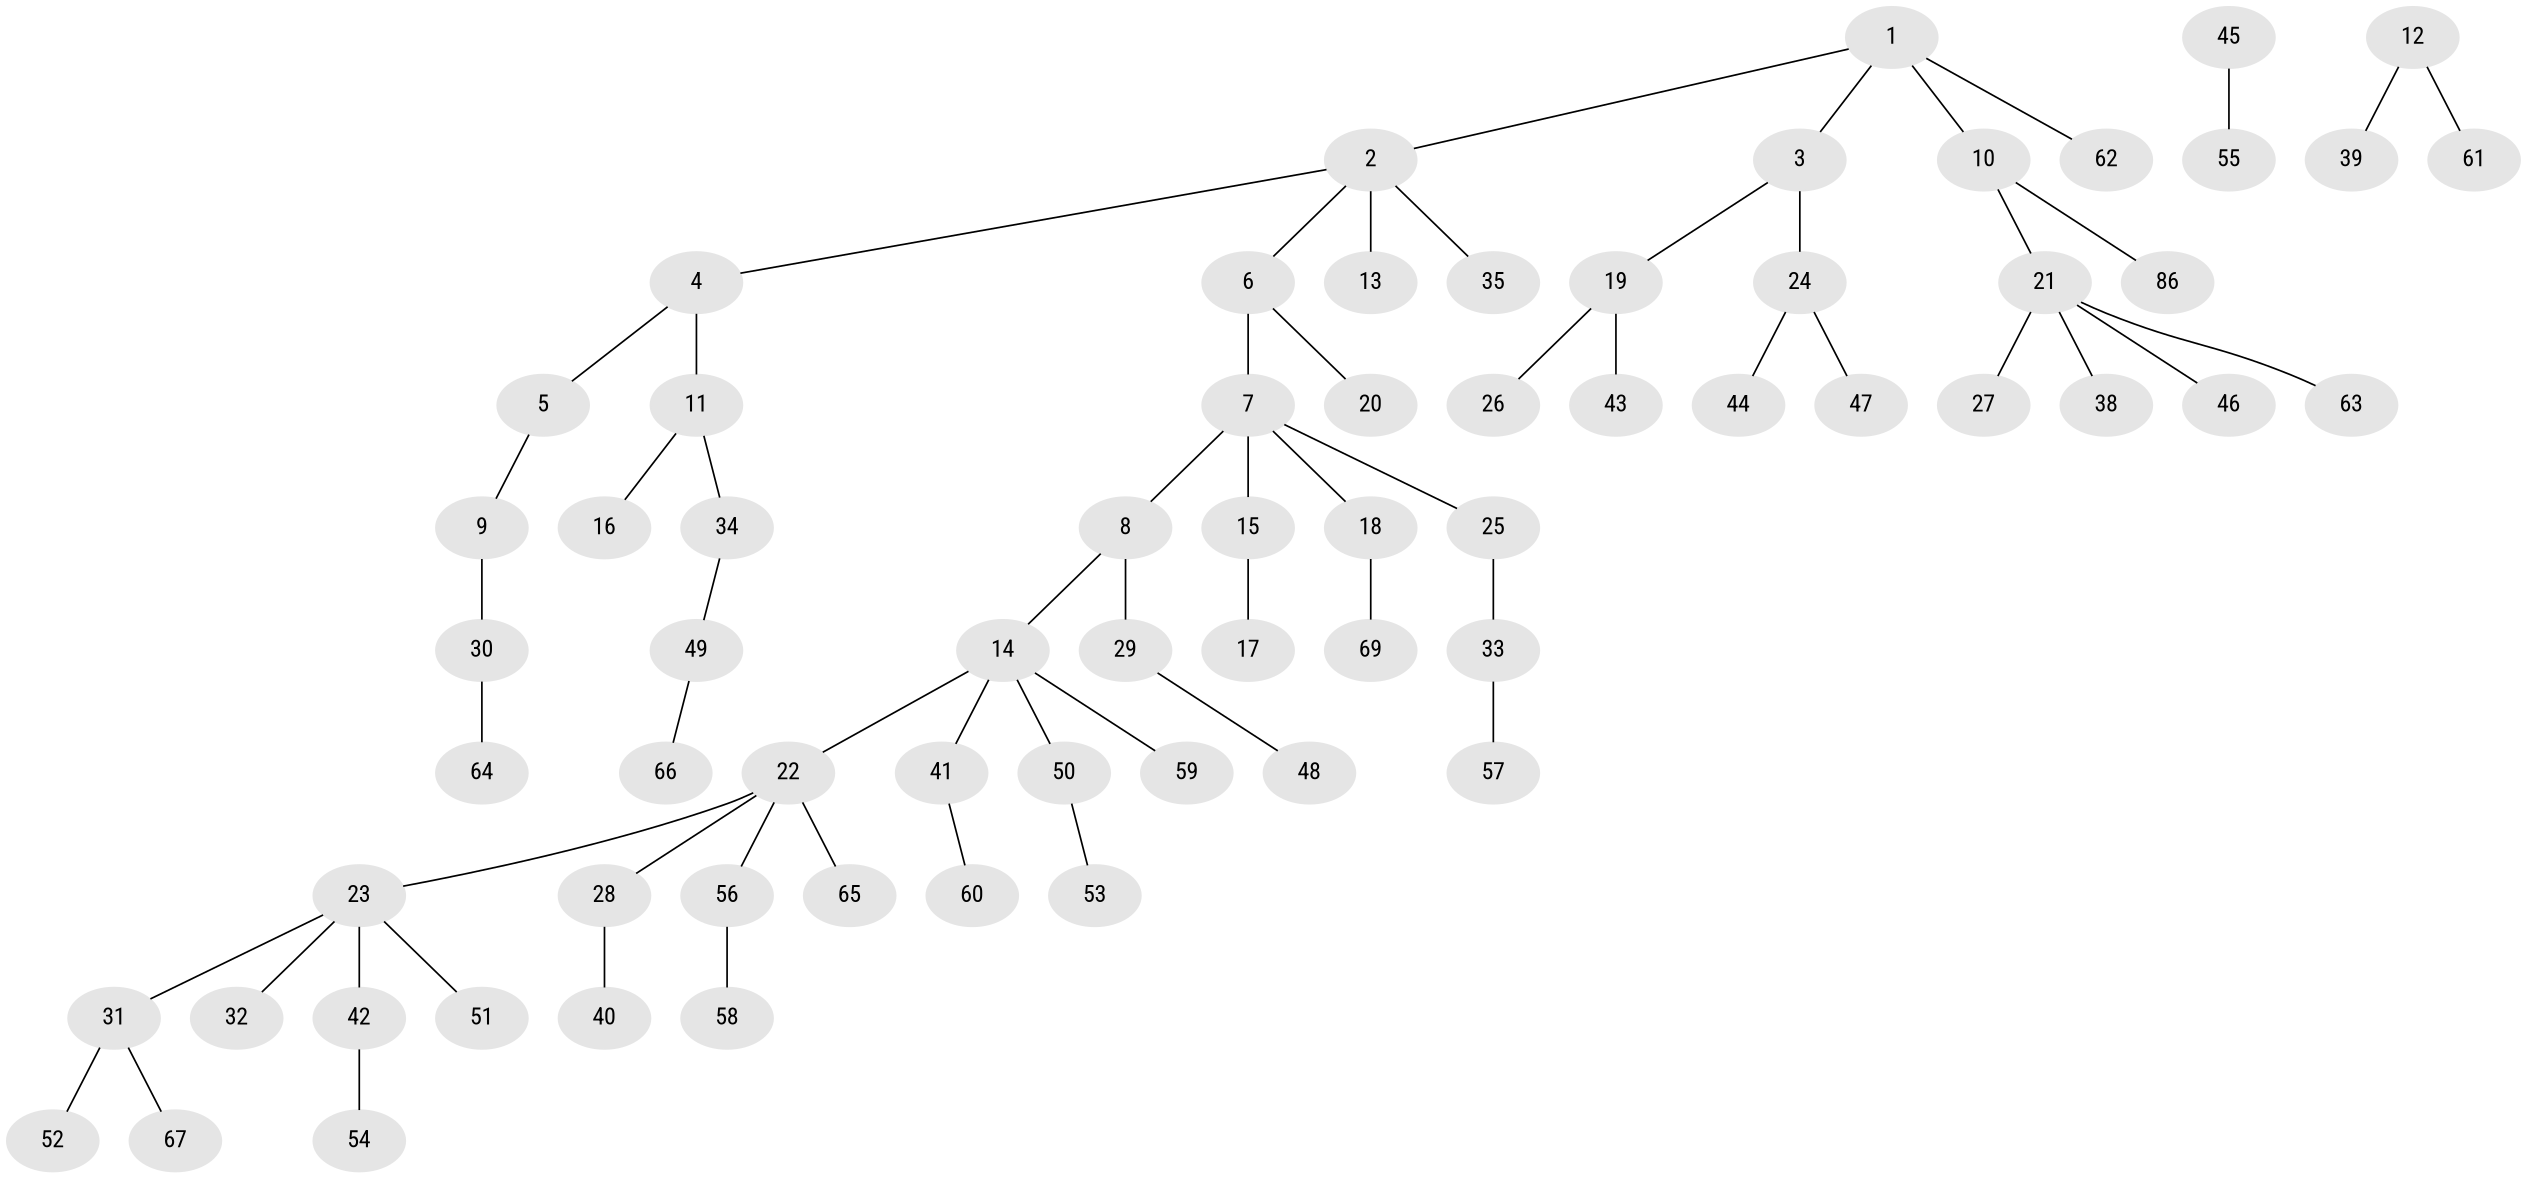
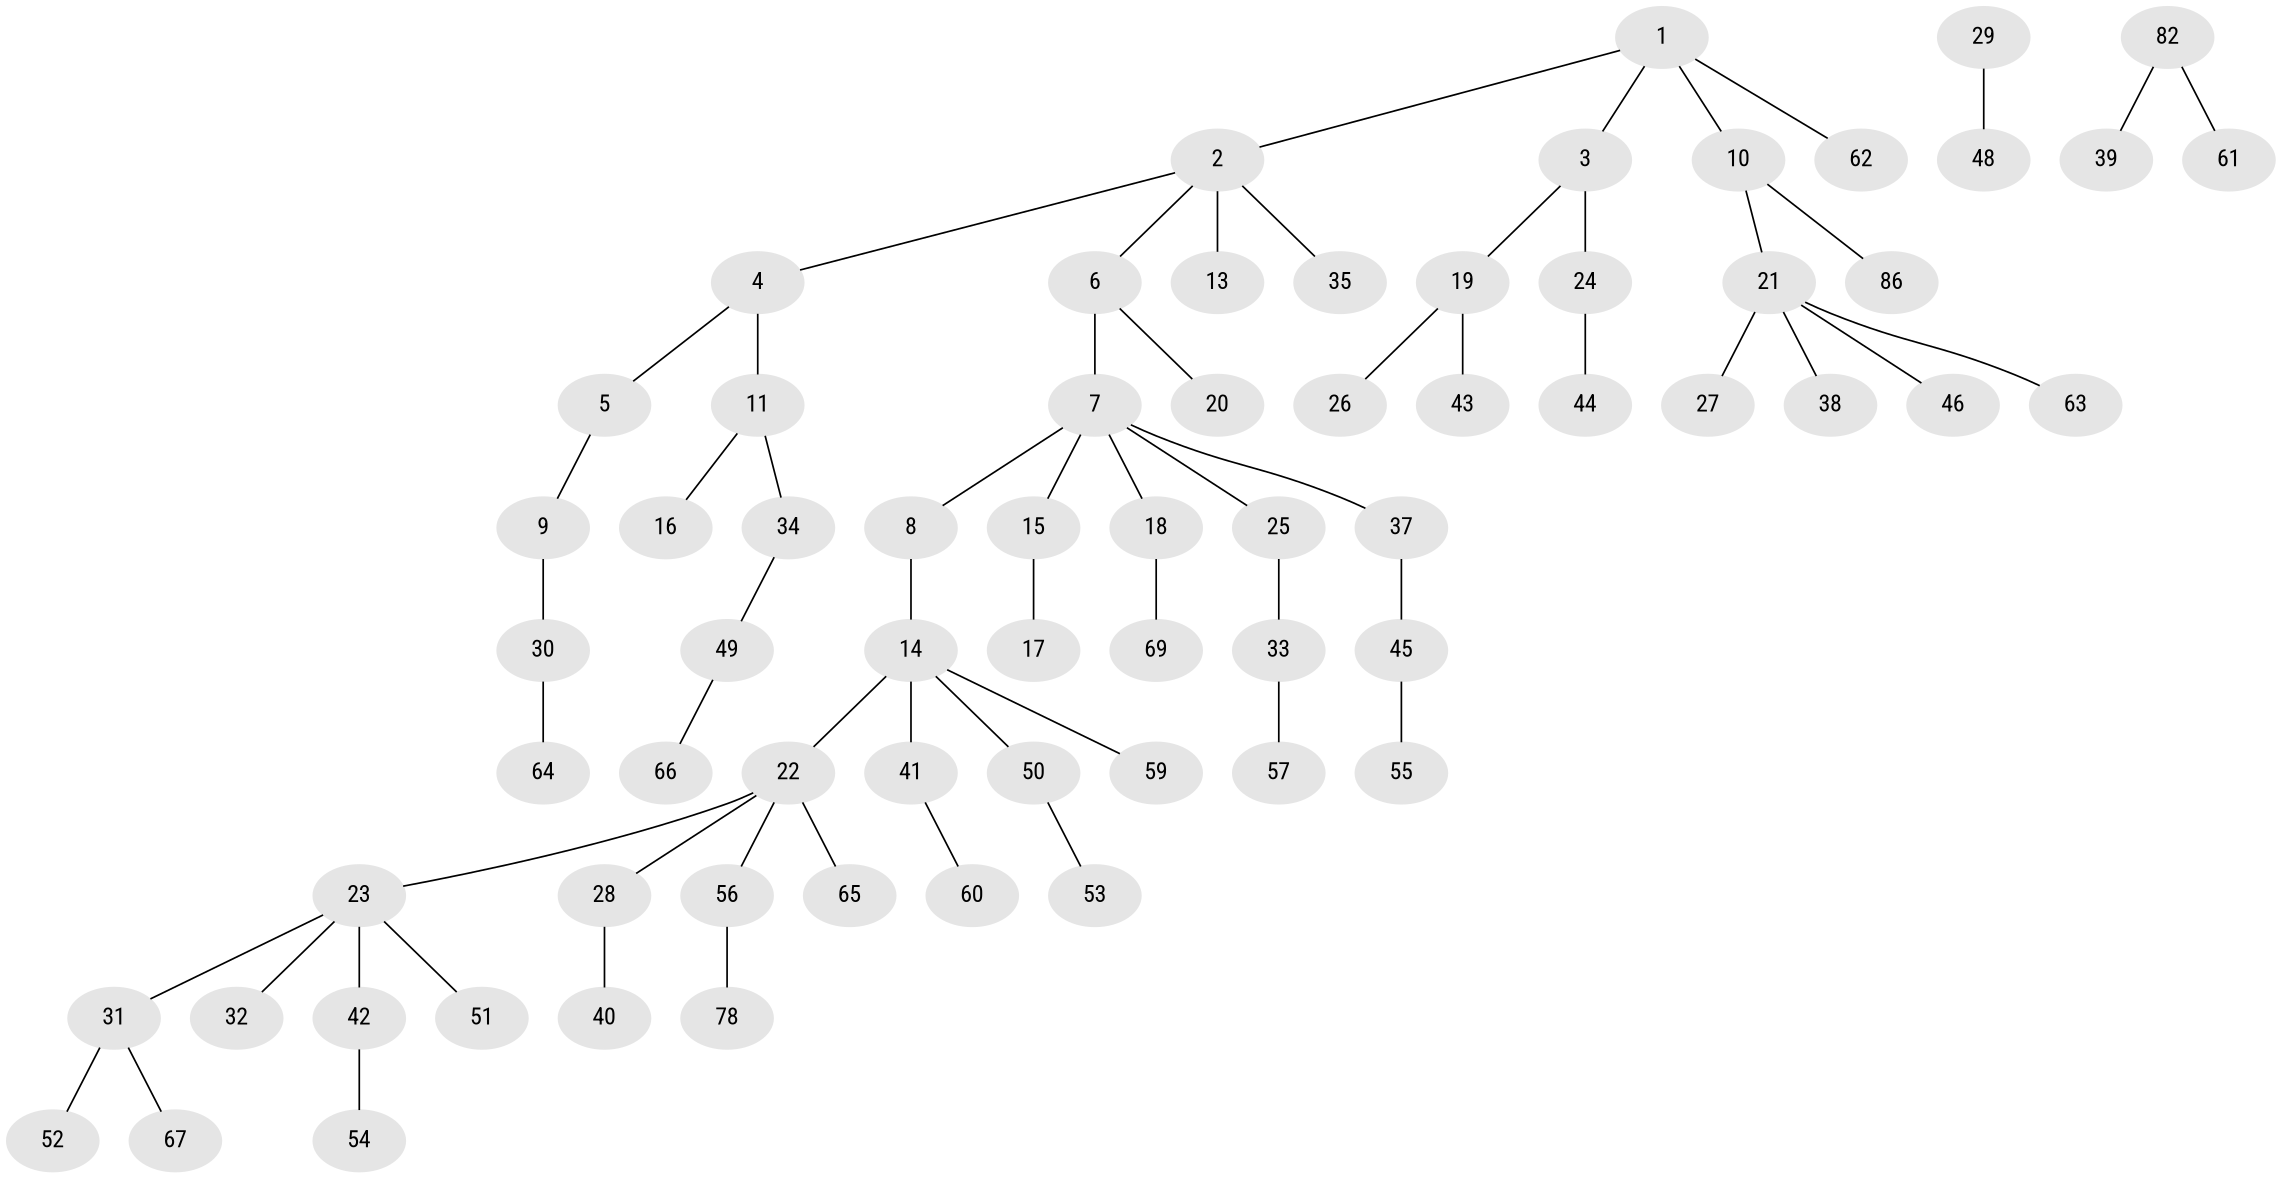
(2413, 37) -> (2168, 37)
(1861, 405) -> none
none -> (1401, 528)
(1126, 589) -> none
(727, 1018) -> (727, 1018)
